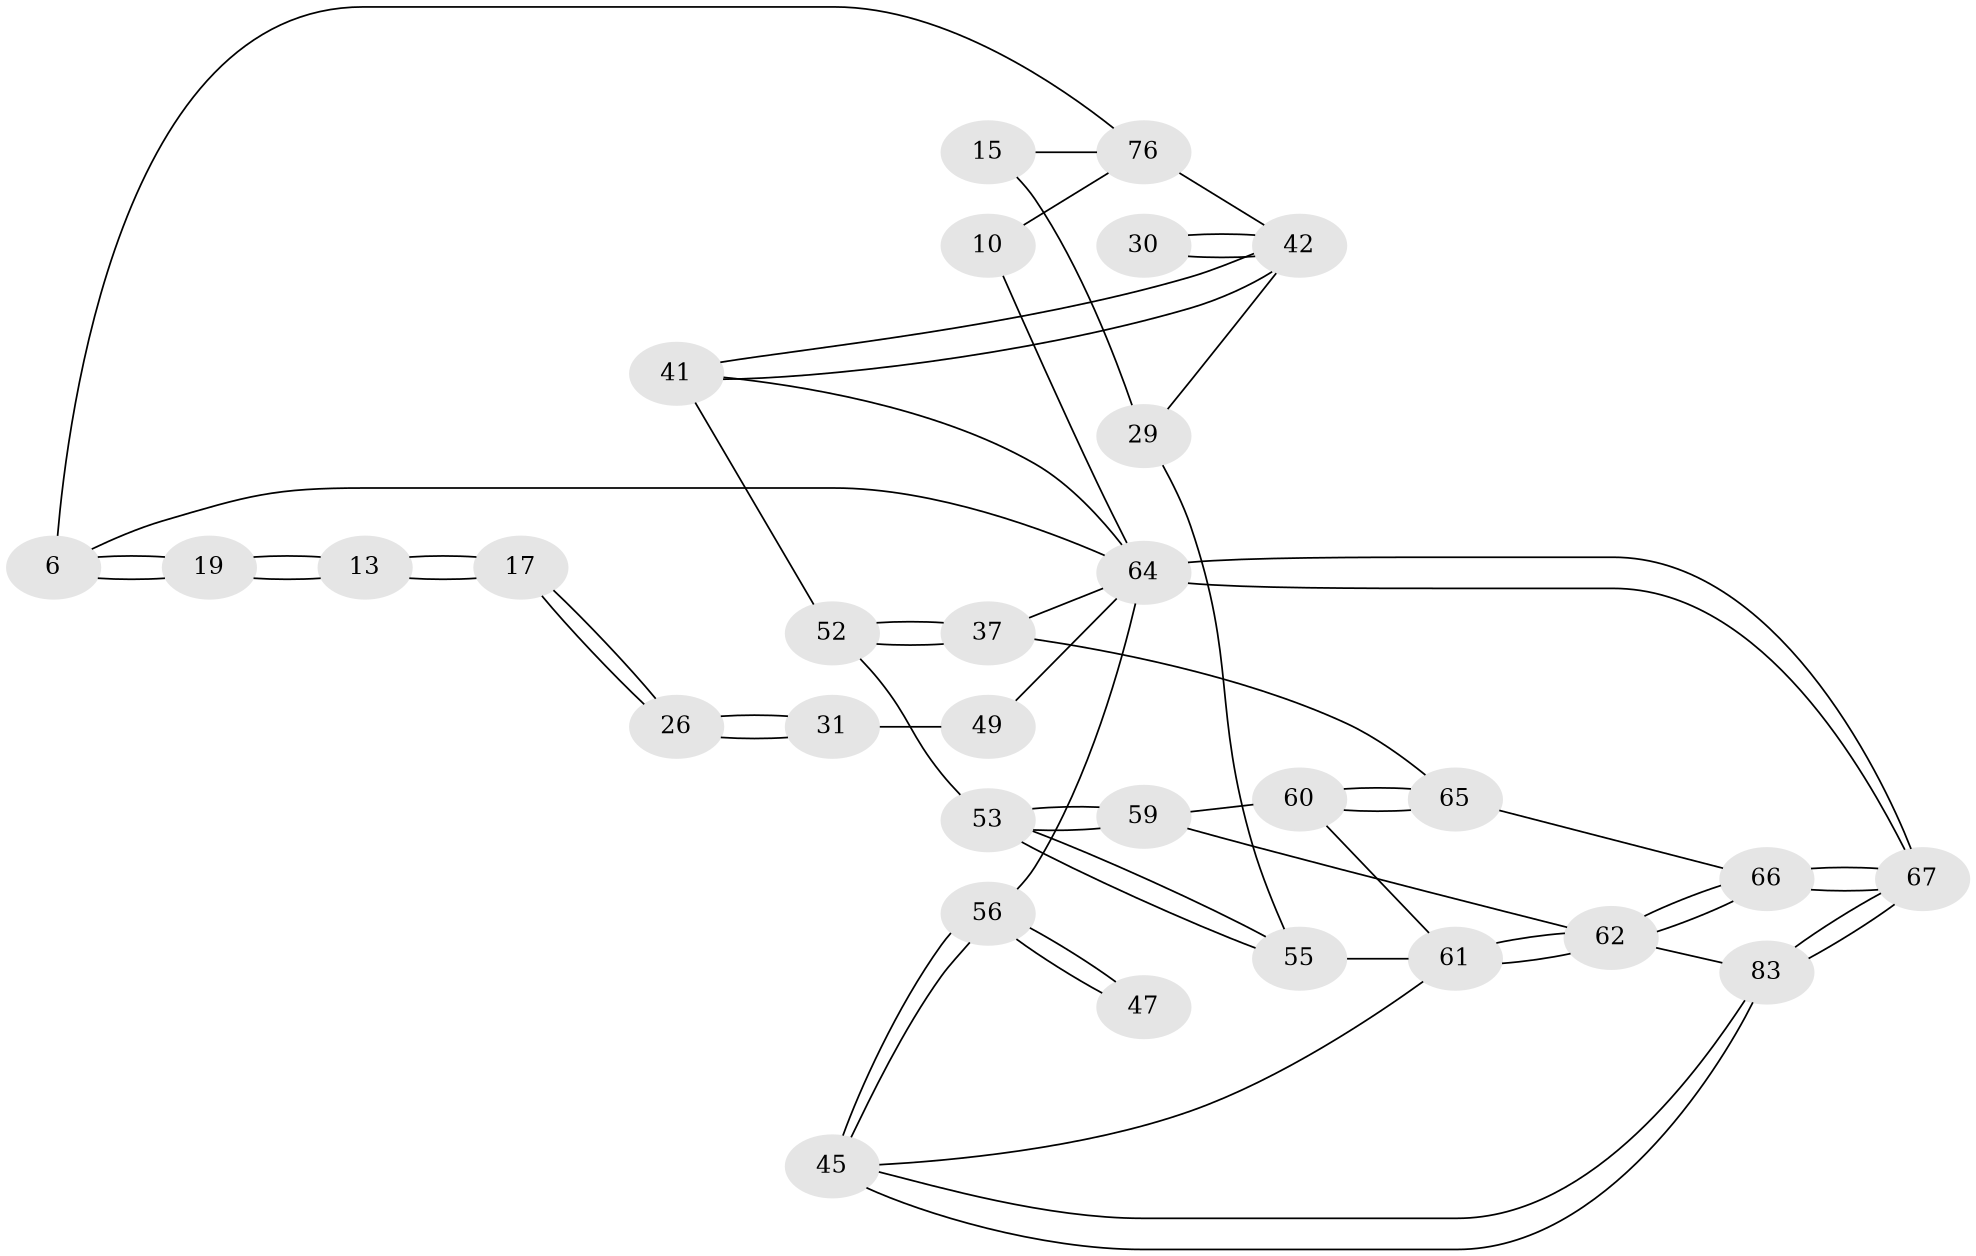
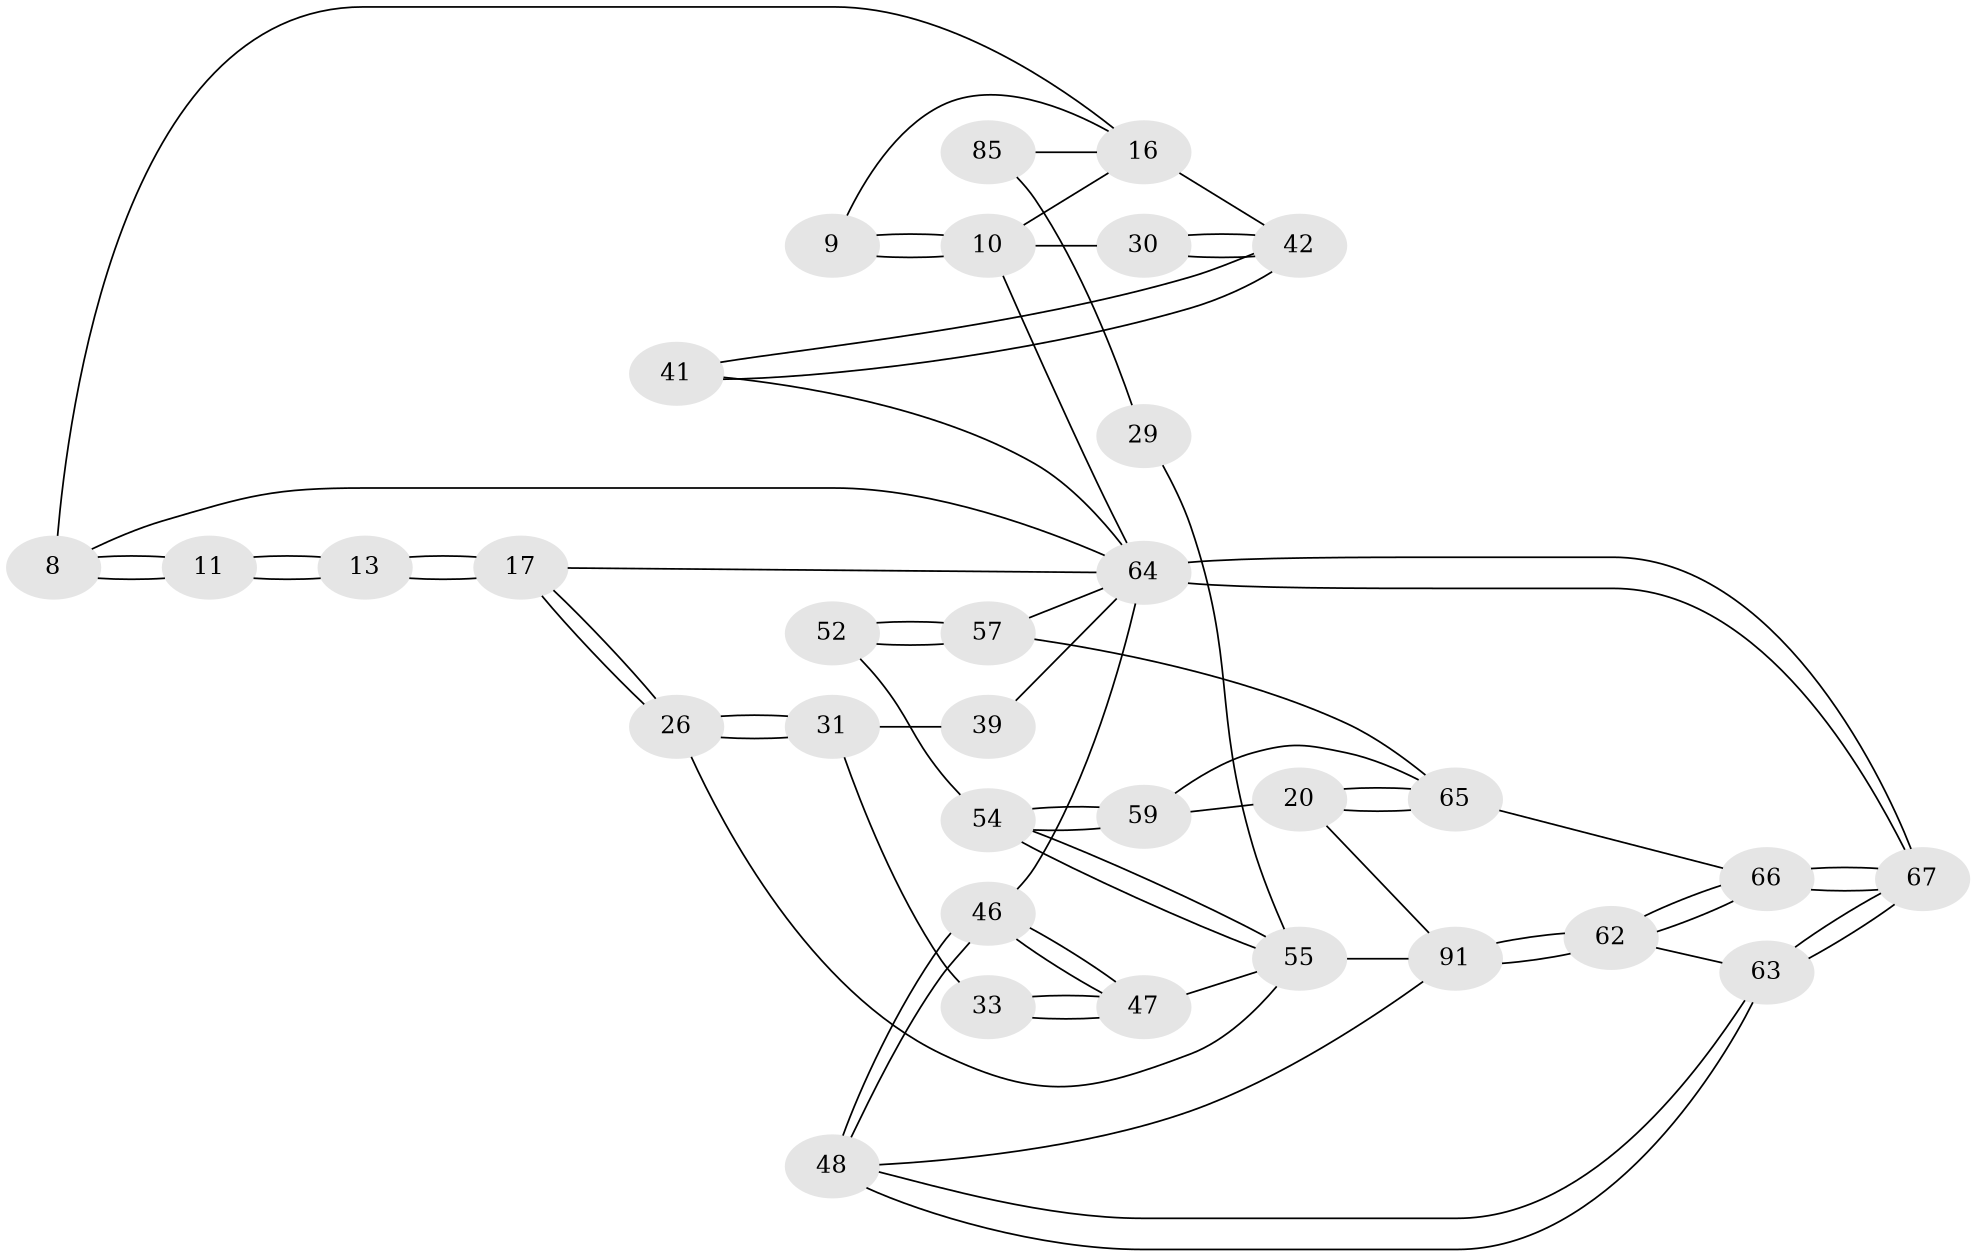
(988, 152) -> (988, 152)
(1144, 152) -> (1144, 152)
none -> (832, 246)
none -> (1076, 246)
(1222, 341) -> none
(754, 504) -> none
(54, 568) -> (54, 568)
(209, 568) -> (209, 568)
none -> (832, 570)
(988, 633) -> (988, 633)
(988, 727) -> (988, 727)
(1300, 800) -> (1300, 800)
(988, 820) -> (988, 820)
(1358, 874) -> (1294, 746)
(988, 914) -> (988, 914)
(1455, 959) -> (1455, 959)
(1767, 973) -> (1767, 973)
none -> (1222, 983)
none -> (988, 1007)
none -> (930, 1047)
(832, 1166) -> (832, 1166)
